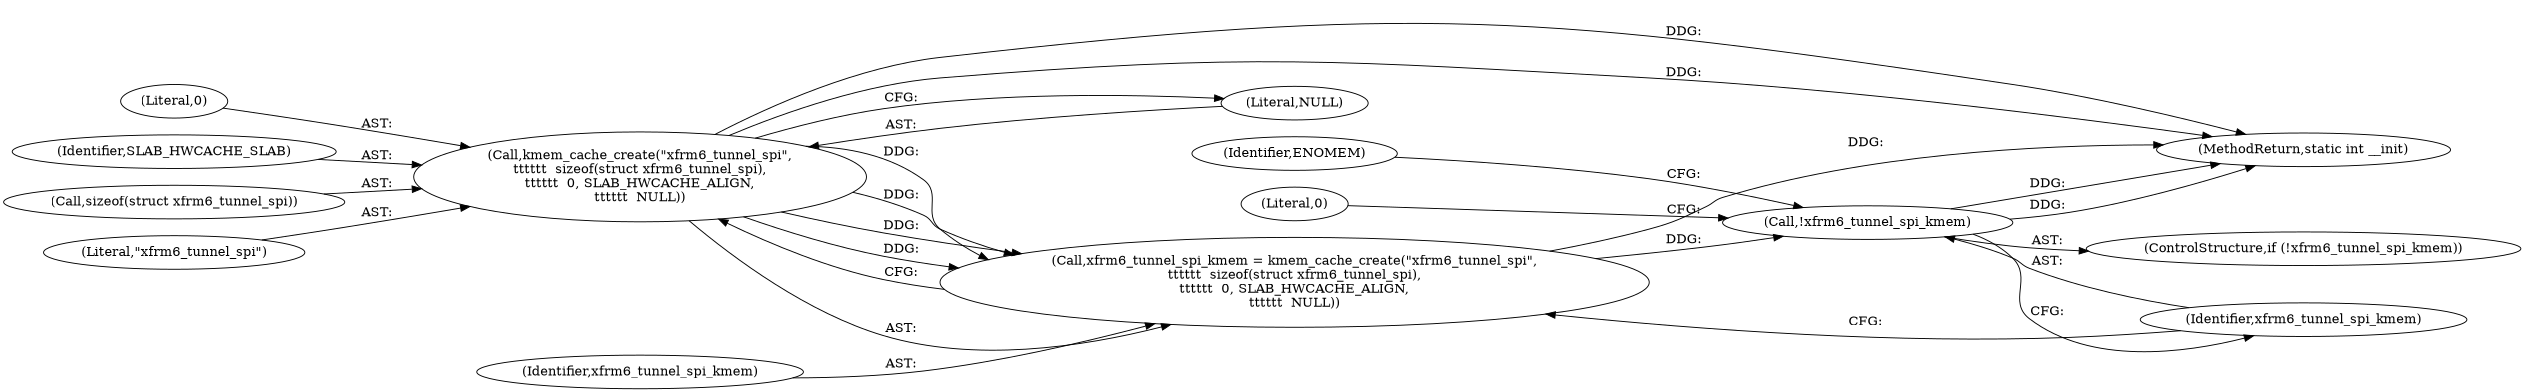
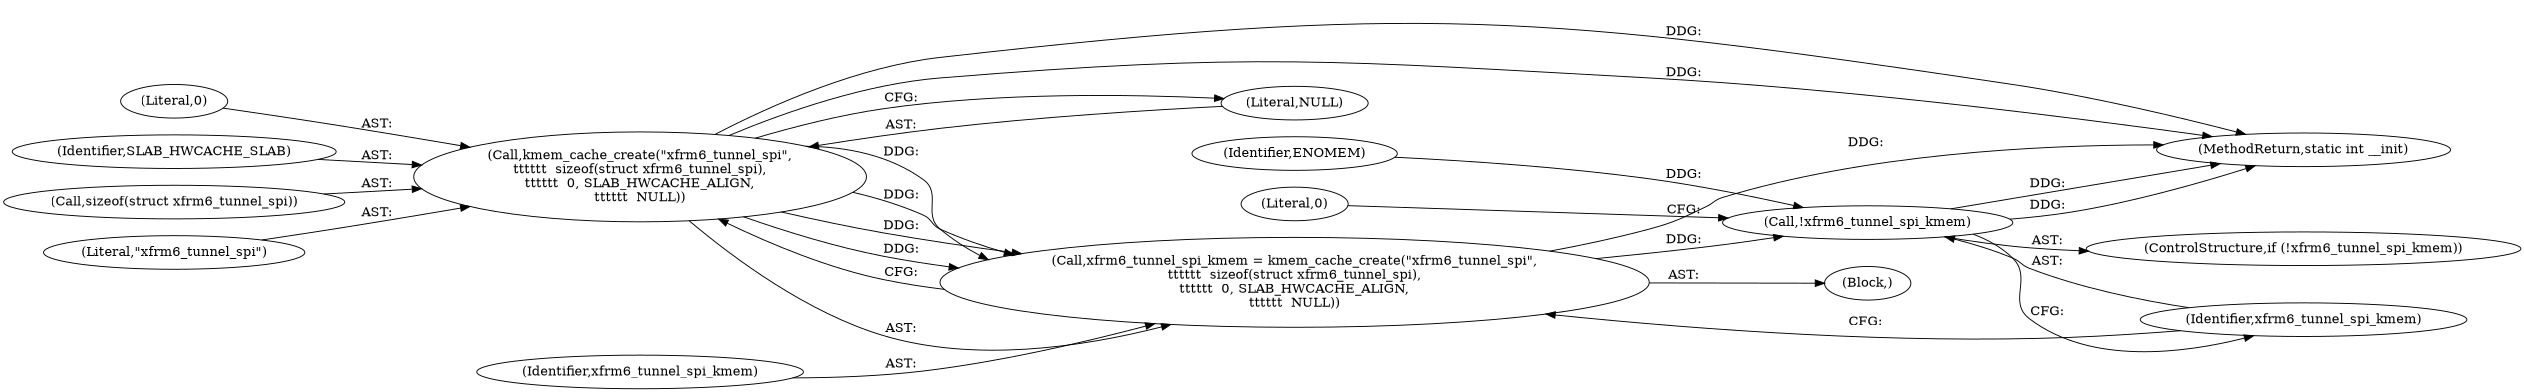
(1686, 175) -> (1686, 175)
none -> (1868, 283)
